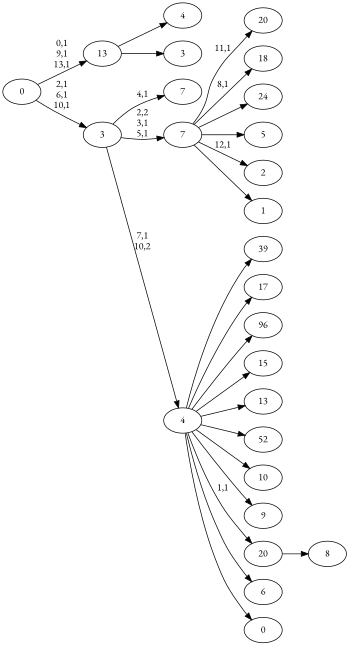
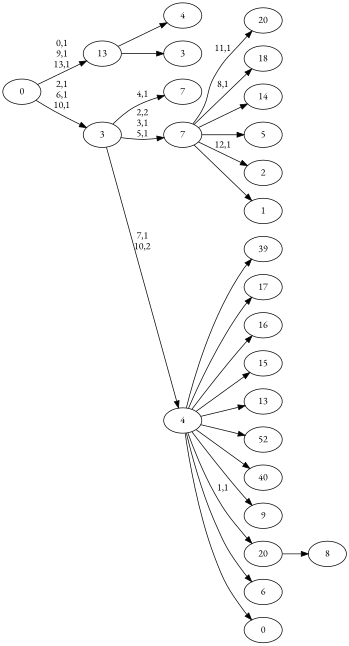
(263, 97) -> (263, 97)
(263, 325) -> (263, 325)
(263, 478) -> (263, 478)
